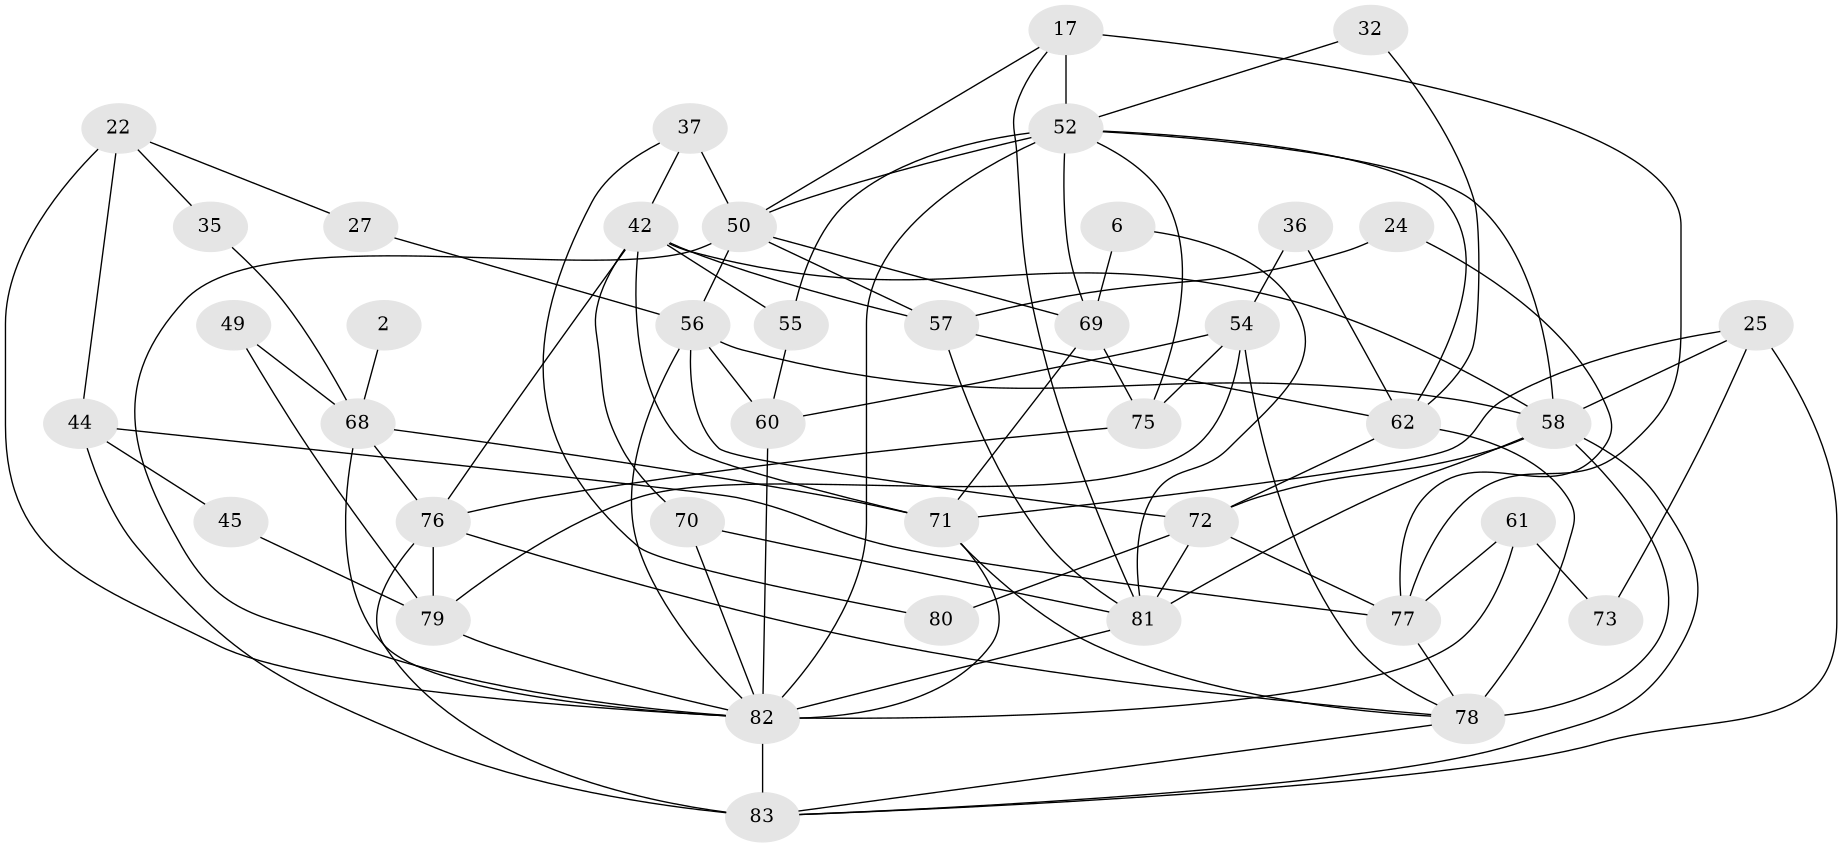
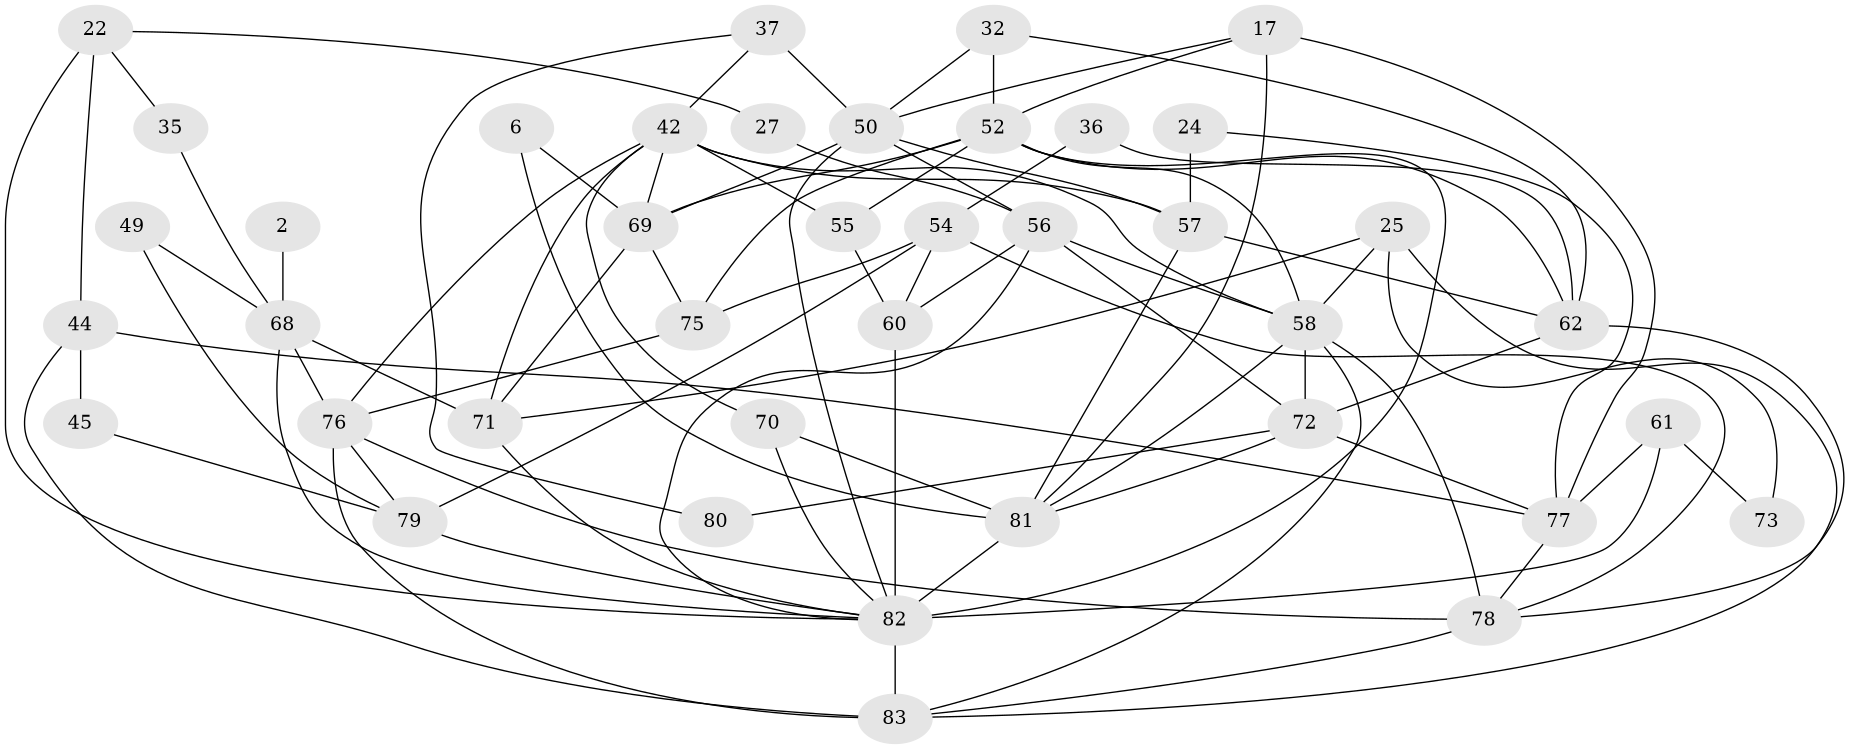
none -> (655, 178)
(860, 182) -> (930, 79)
(1177, 675) -> none
